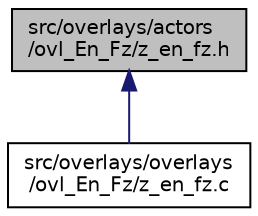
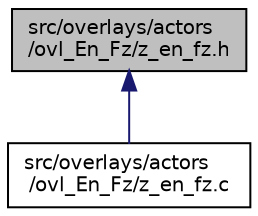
(129, 175) -> (129, 175)
